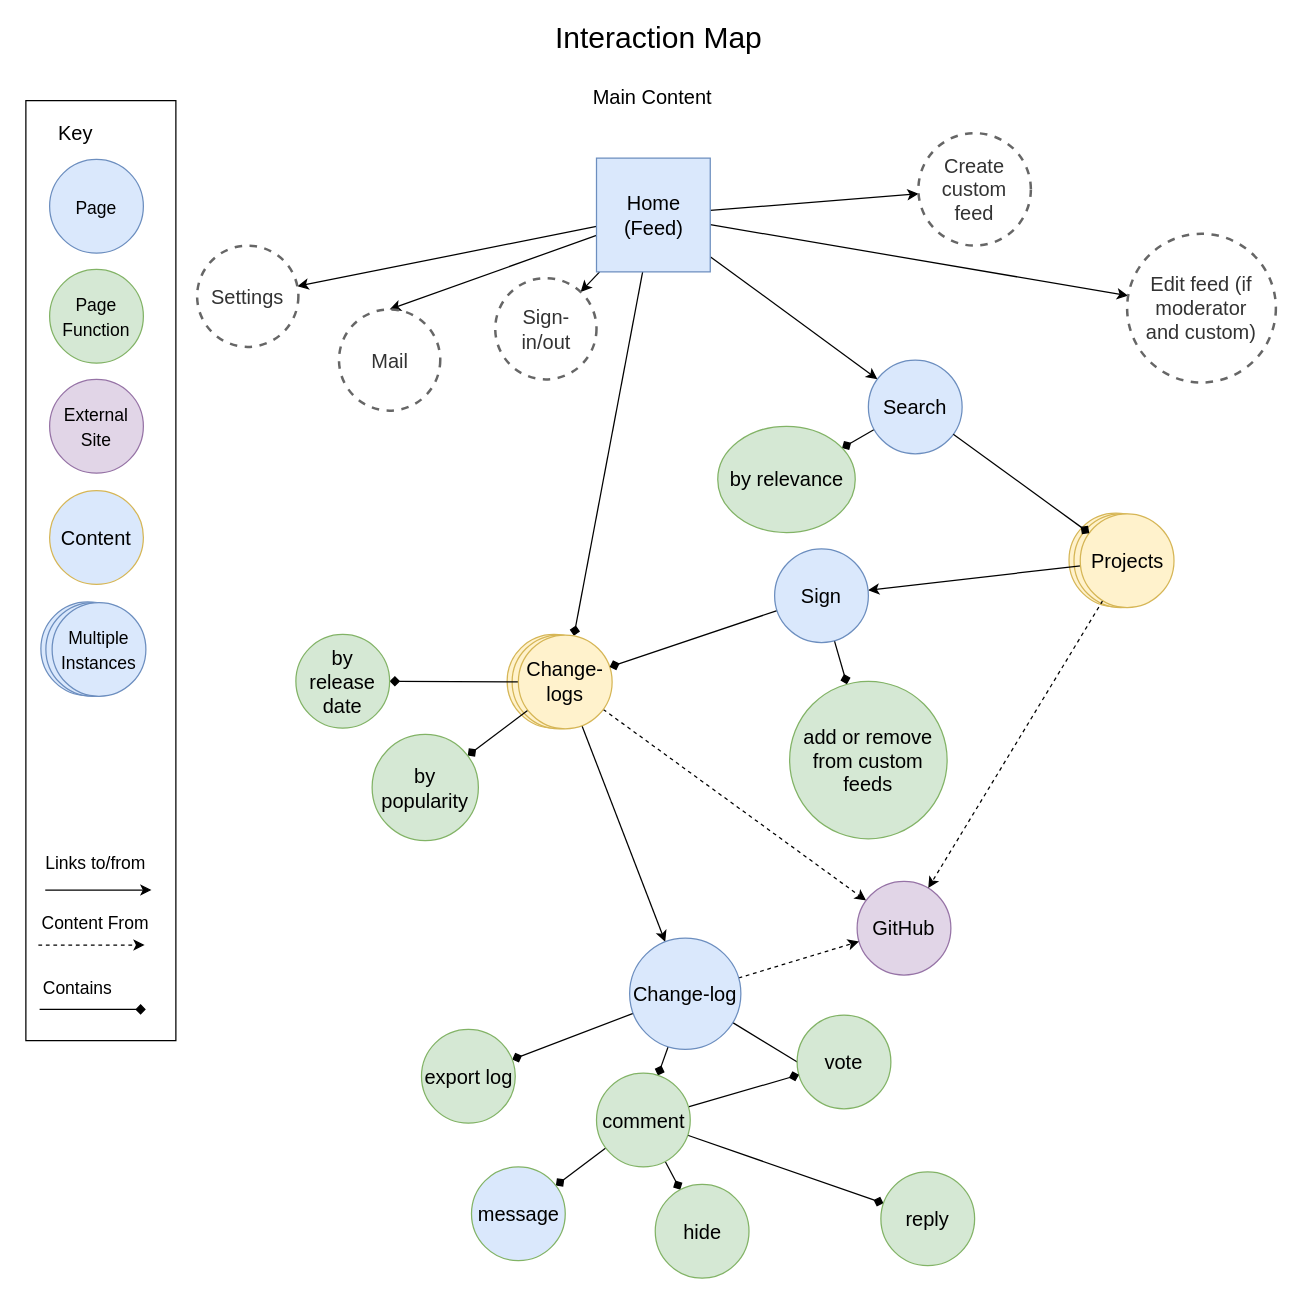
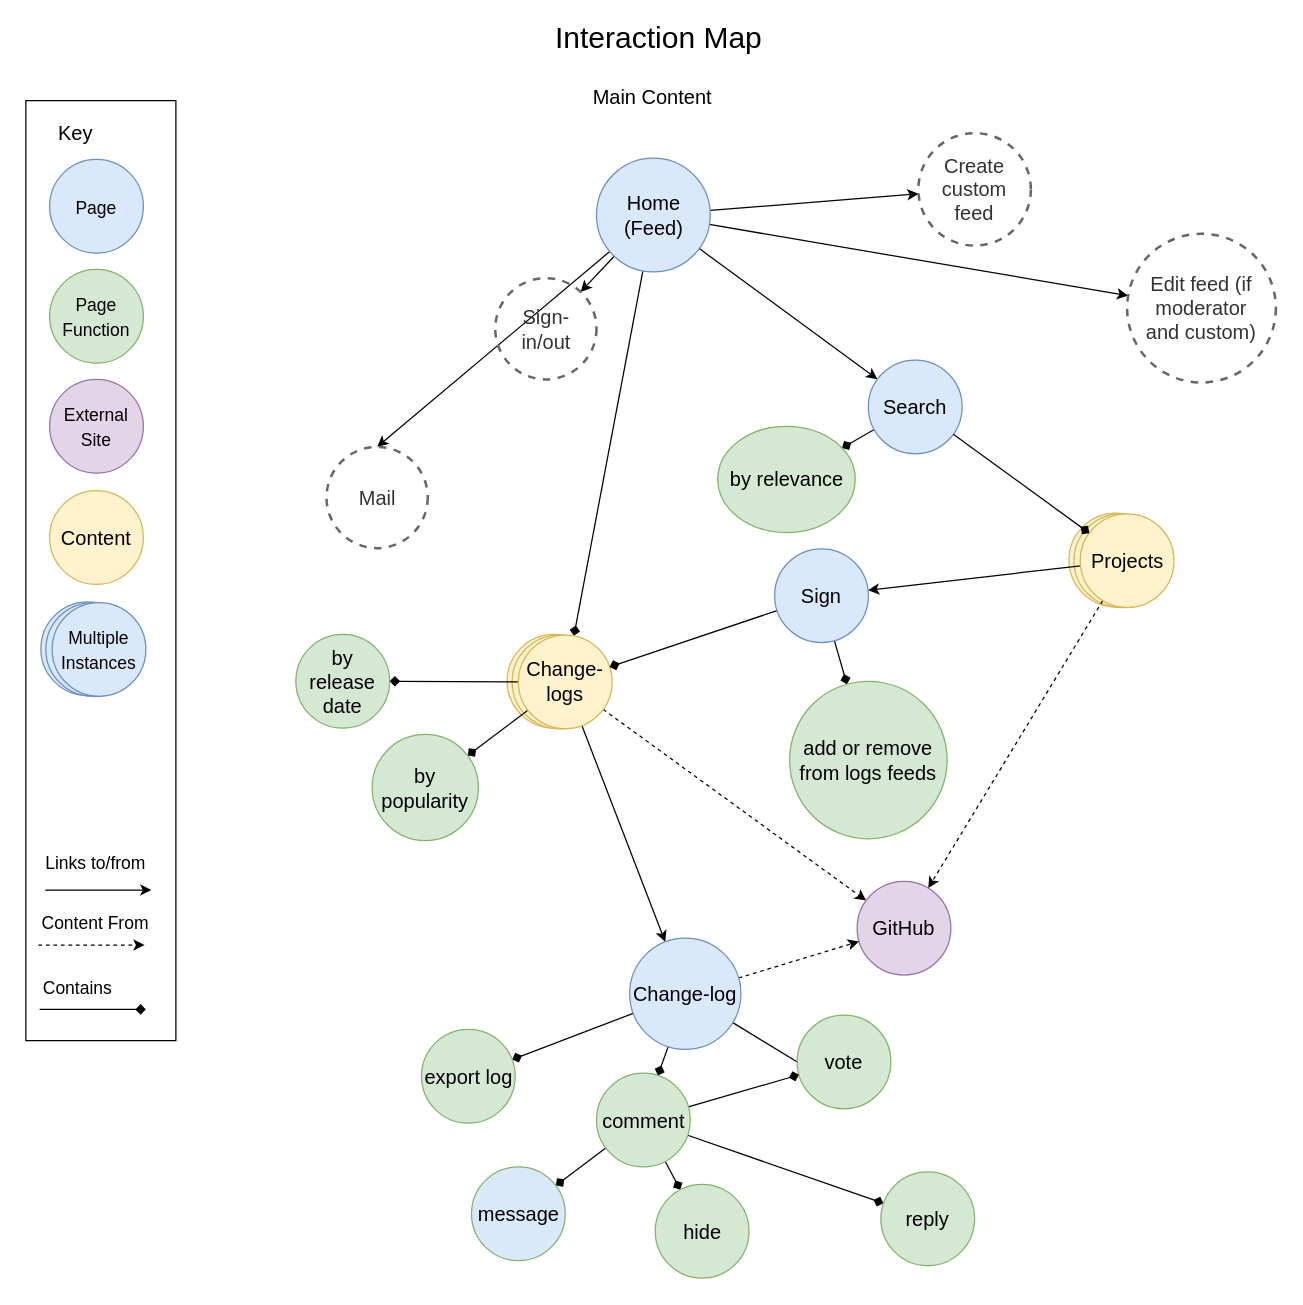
(653, 215) -> (653, 215)
(451, 255) -> none
(248, 296) -> none
(389, 360) -> (377, 498)
(96, 538) -> (96, 538)
(868, 761) -> (868, 761)
